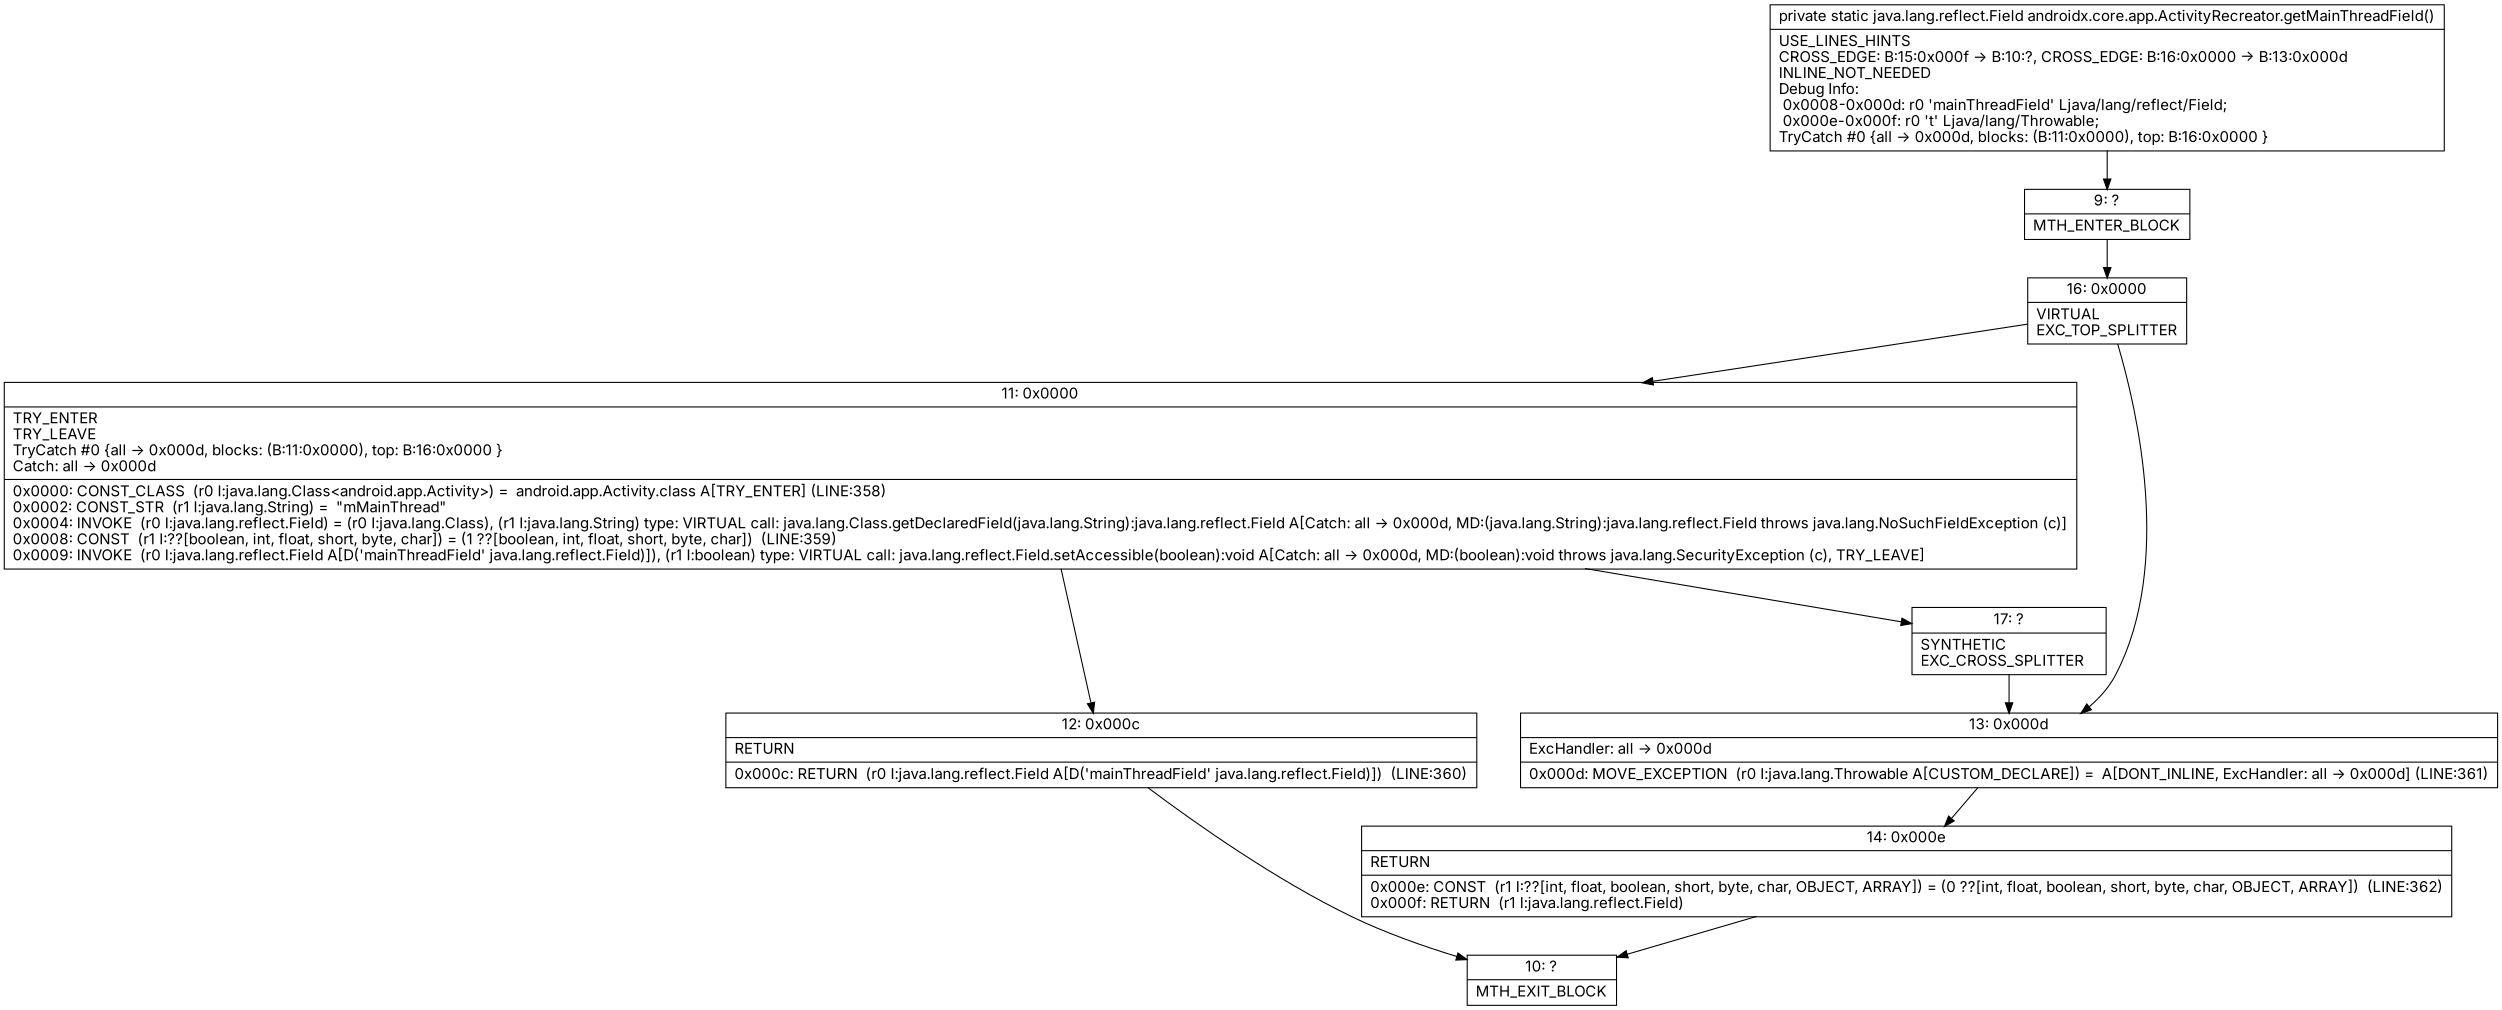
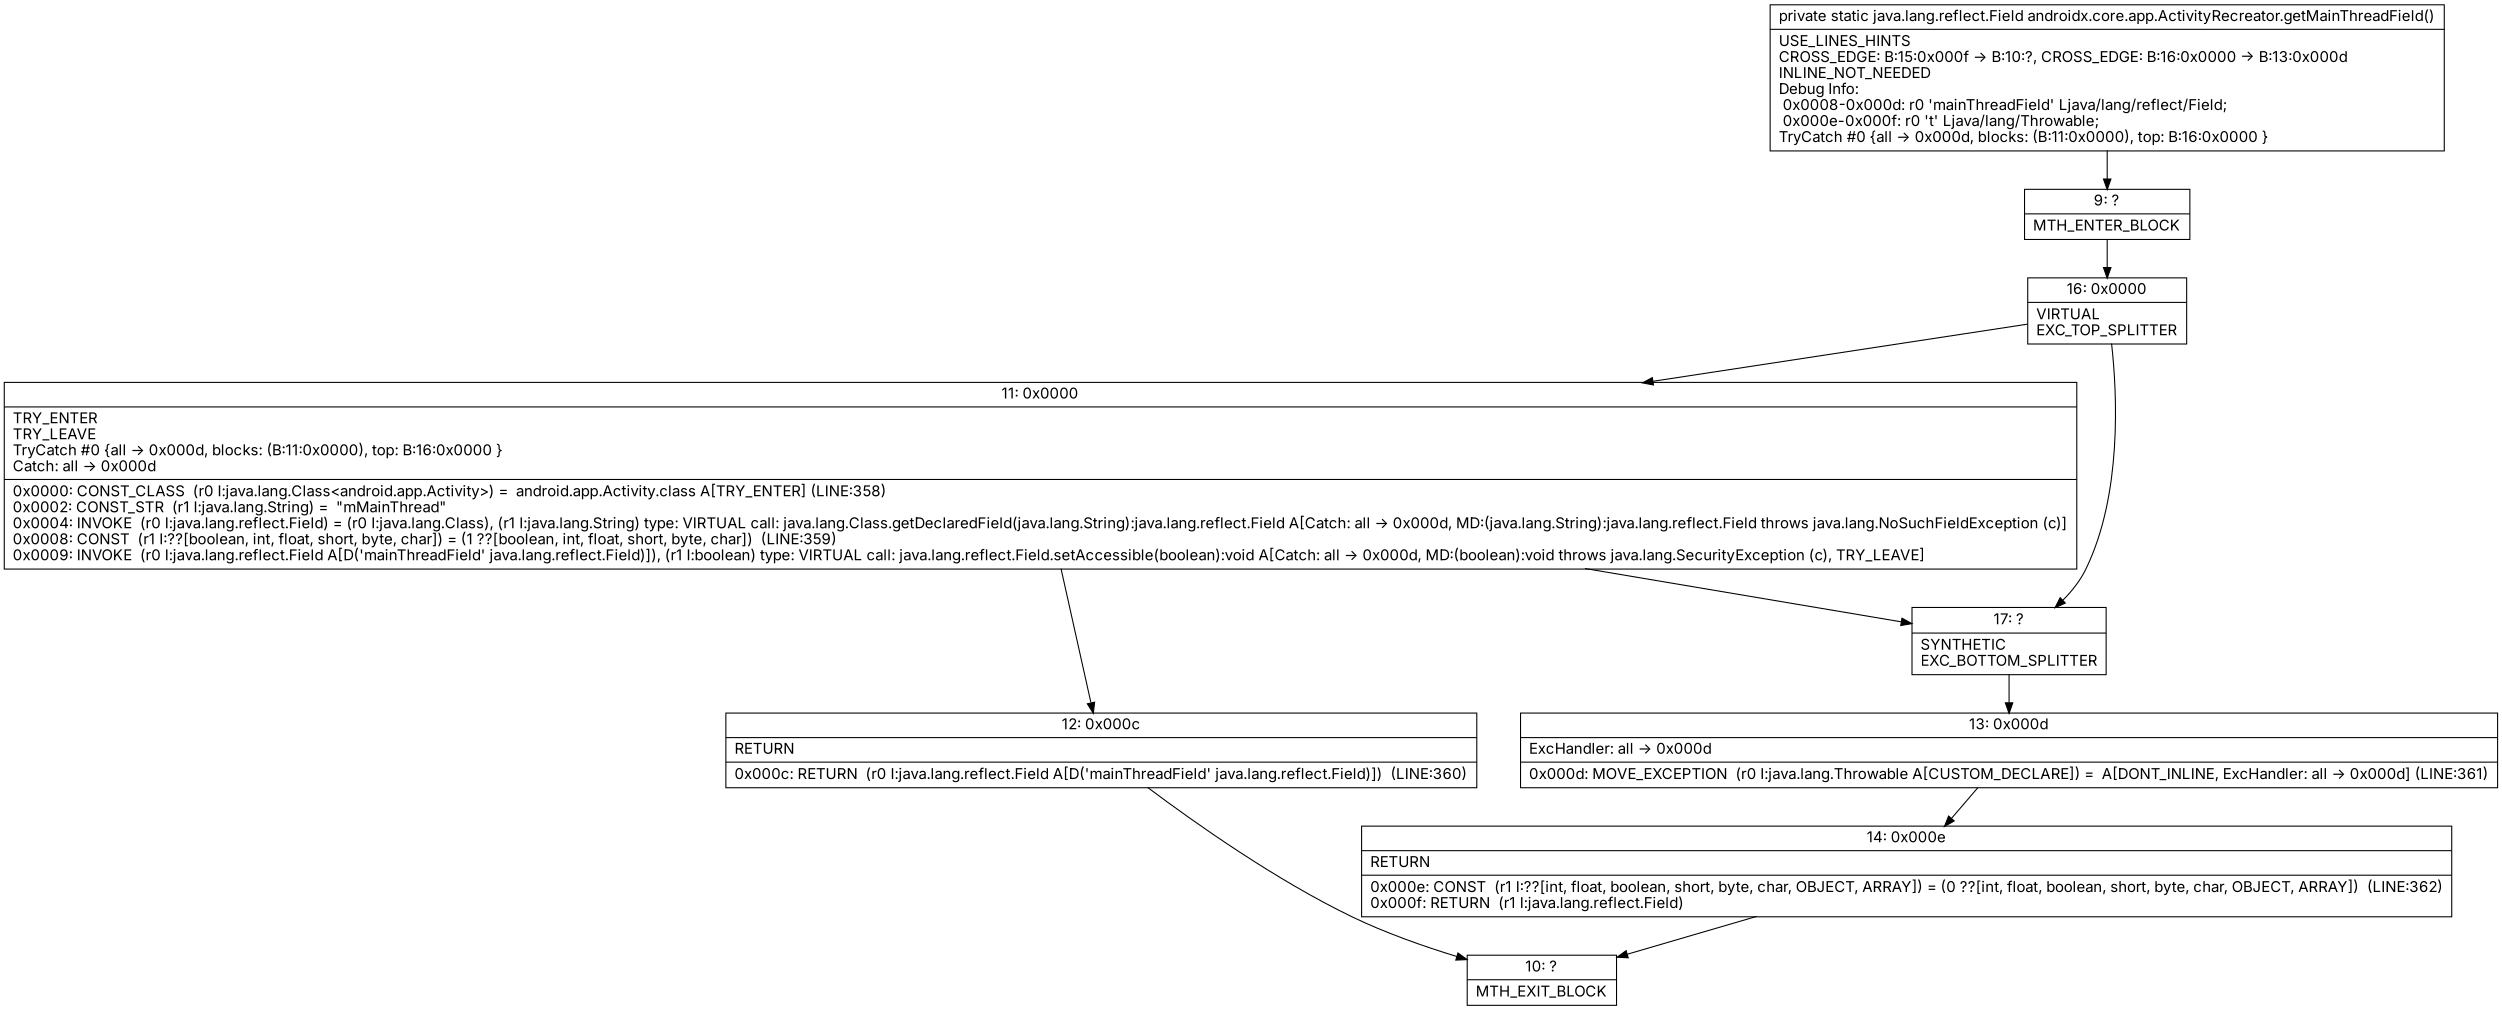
(2146, 531) -> (2112, 478)
(2003, 661) -> (2009, 661)
